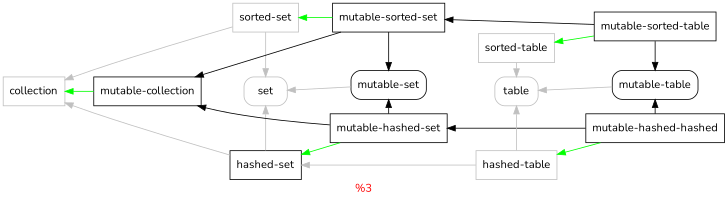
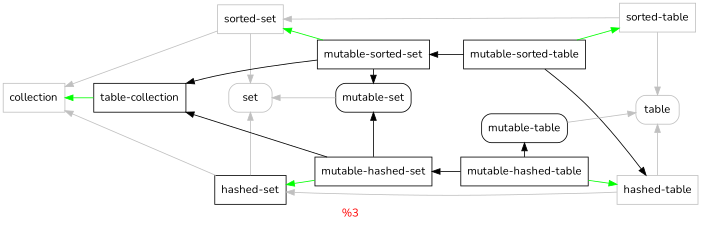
none -> (455, 18)
(655, 52) -> (594, 113)
(147, 91) -> (140, 98)
(655, 128) -> (525, 171)
